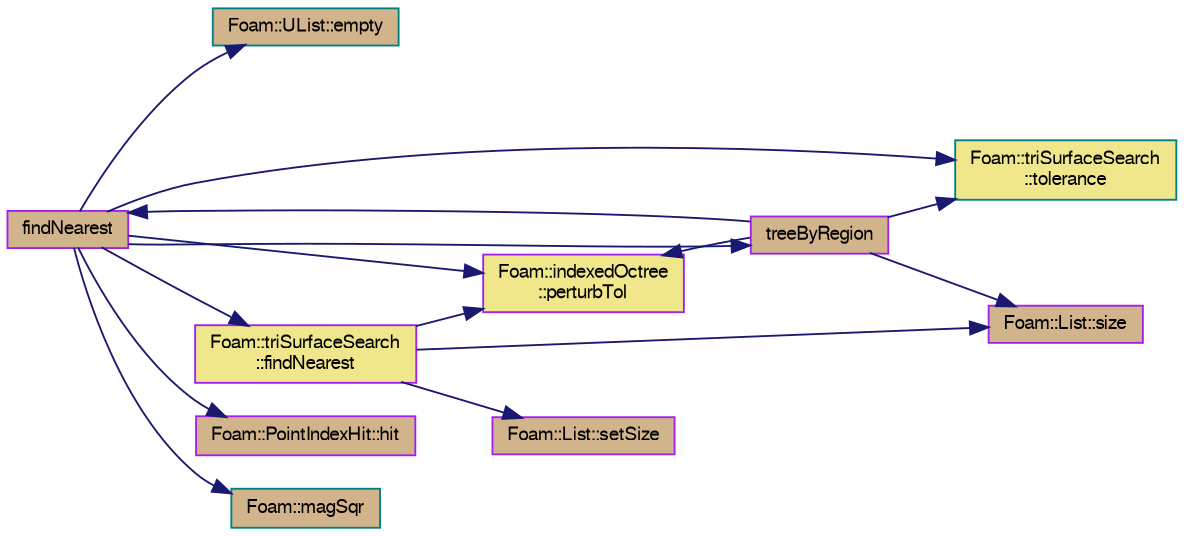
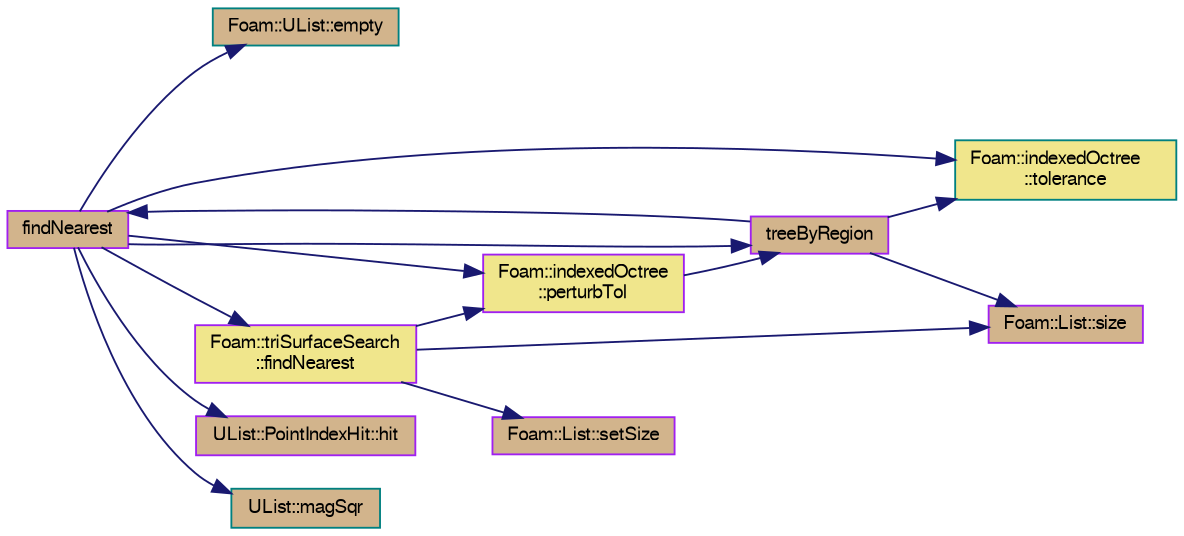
(1066, 170) -> (1066, 170)
(715, 244) -> (722, 267)
(306, 436) -> (306, 436)
(306, 508) -> (306, 508)
